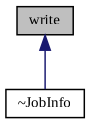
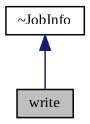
(45, 70) -> (45, 70)
